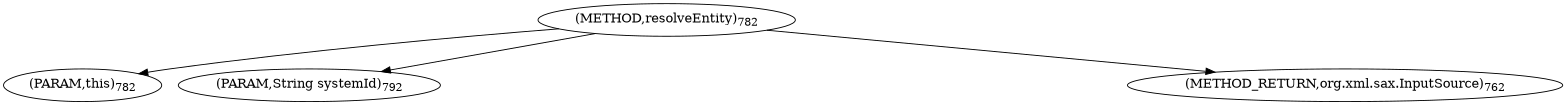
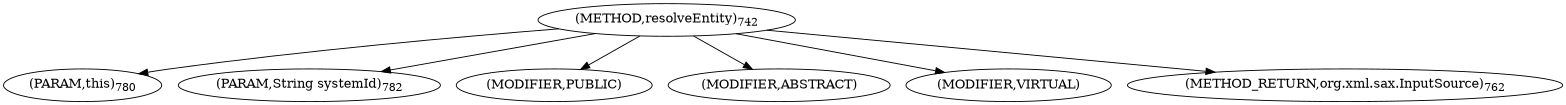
(748, 19) -> (748, 19)
(126, 84) -> (126, 84)
(392, 84) -> (392, 84)
none -> (554, 85)
none -> (779, 85)
none -> (1009, 85)
